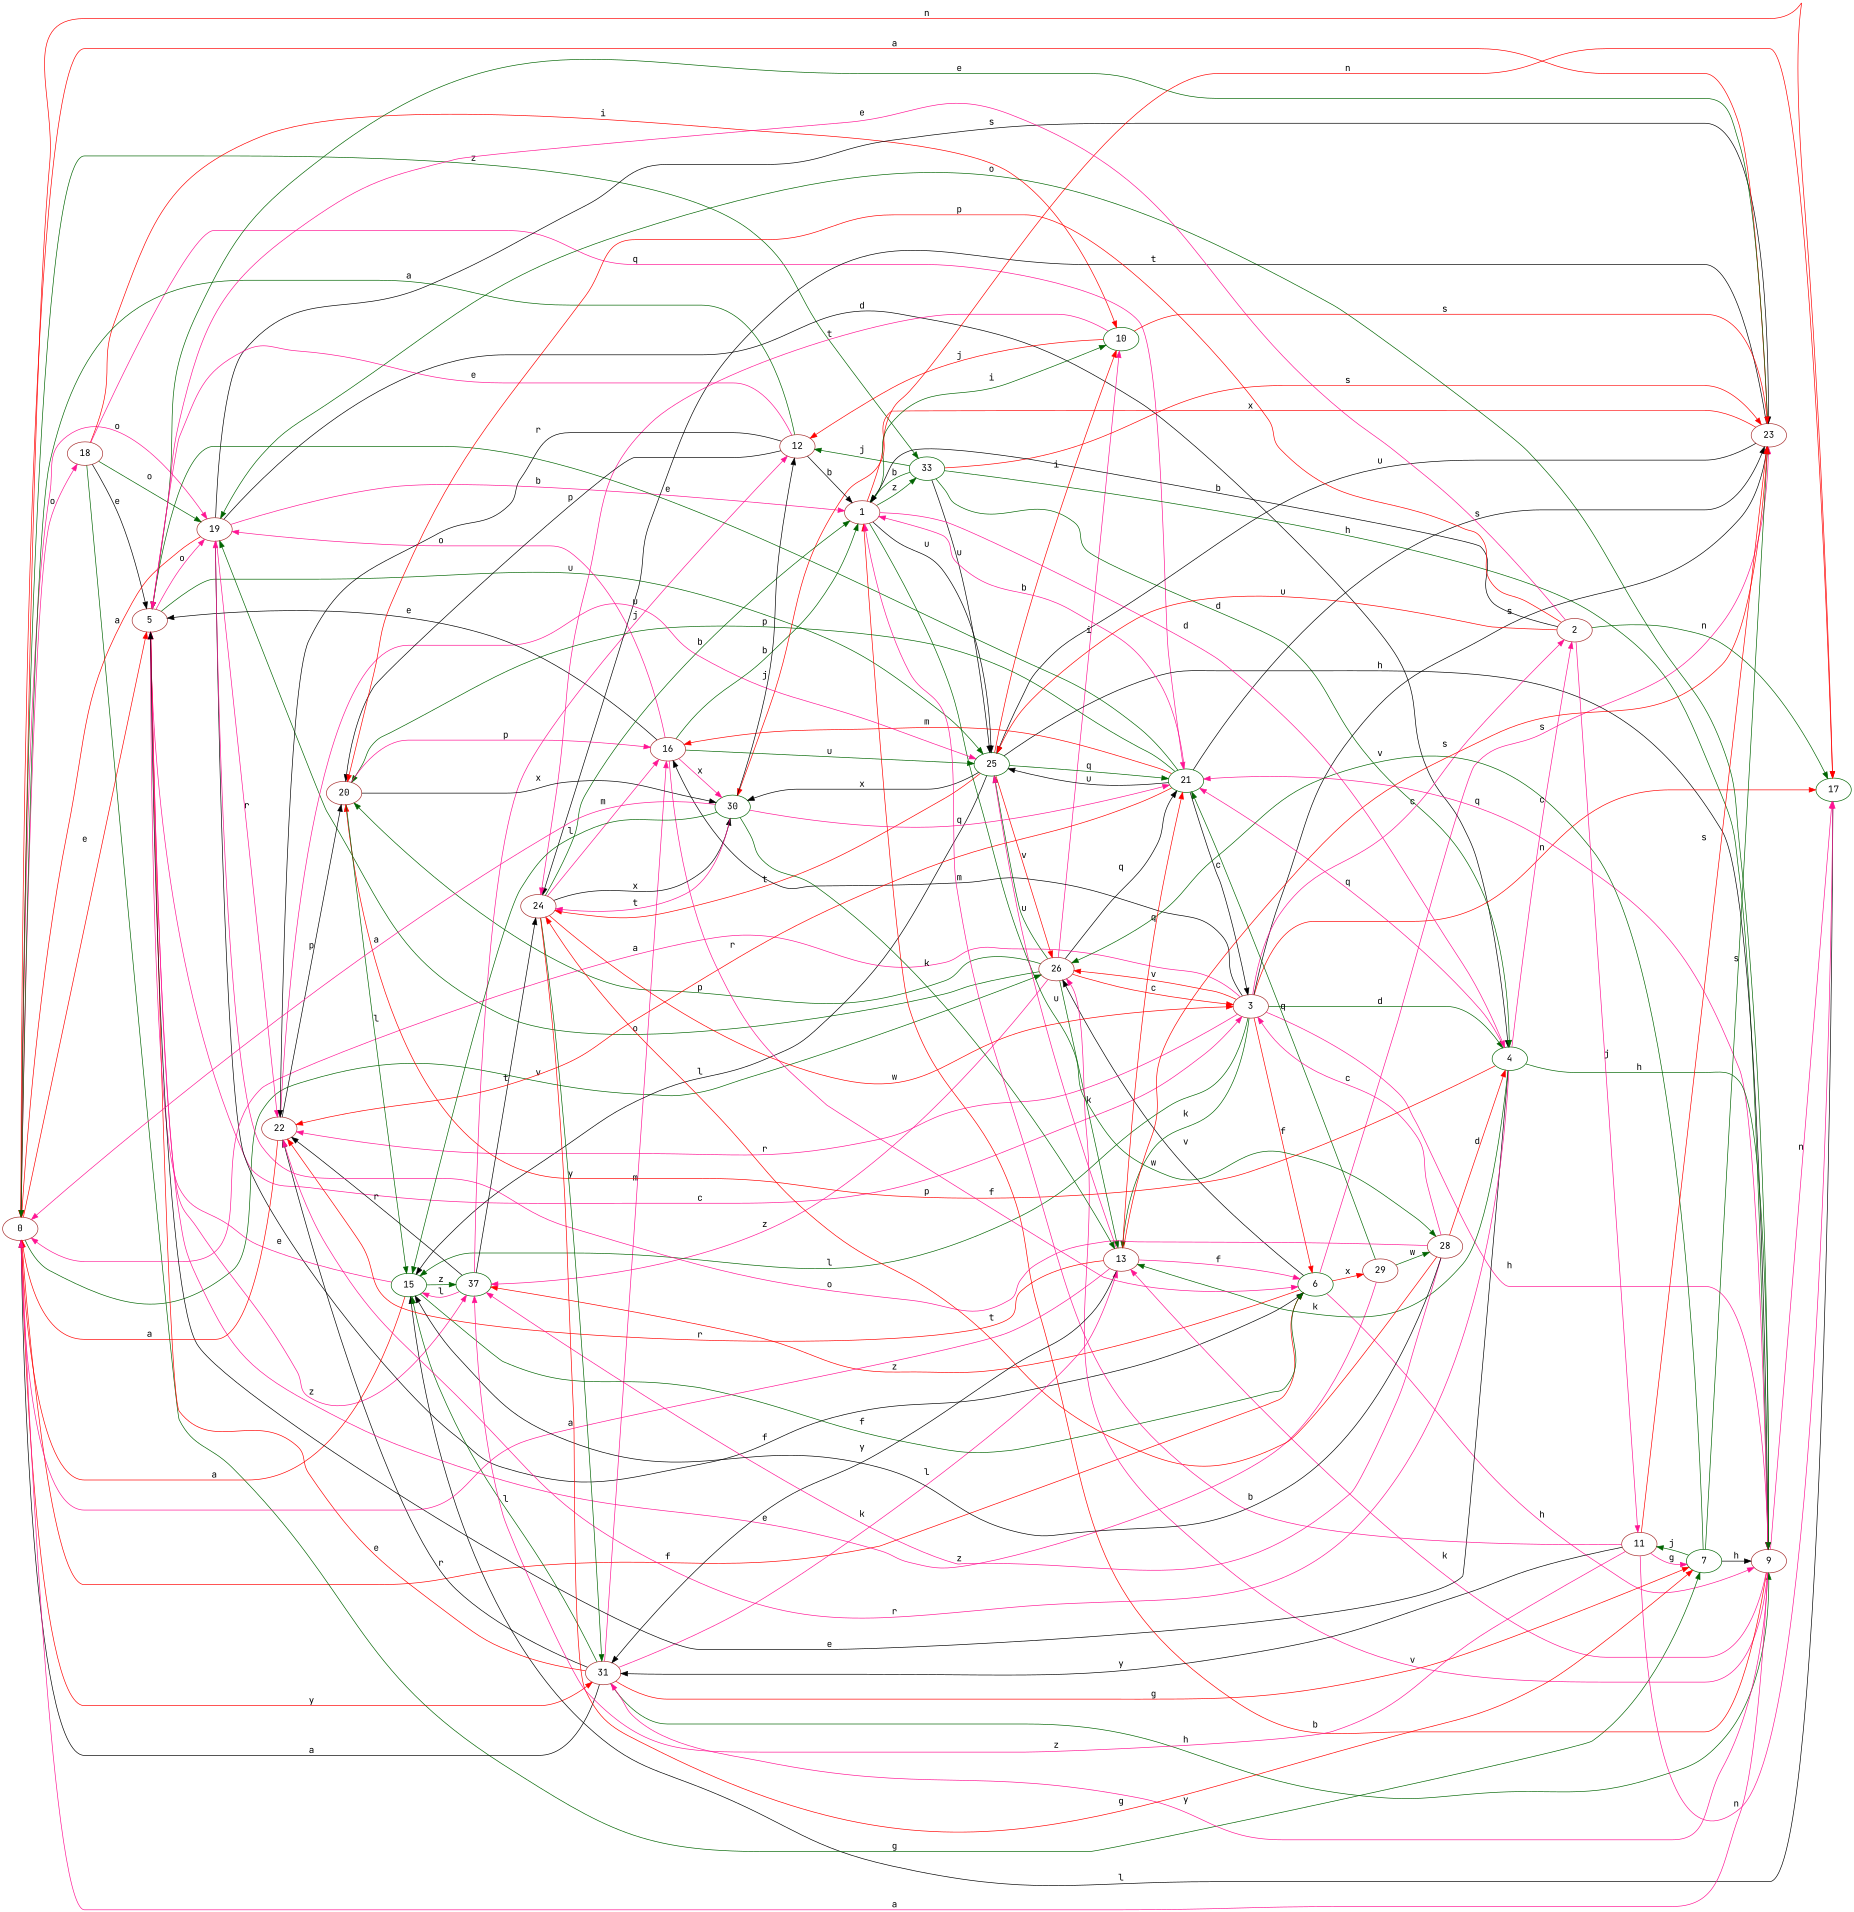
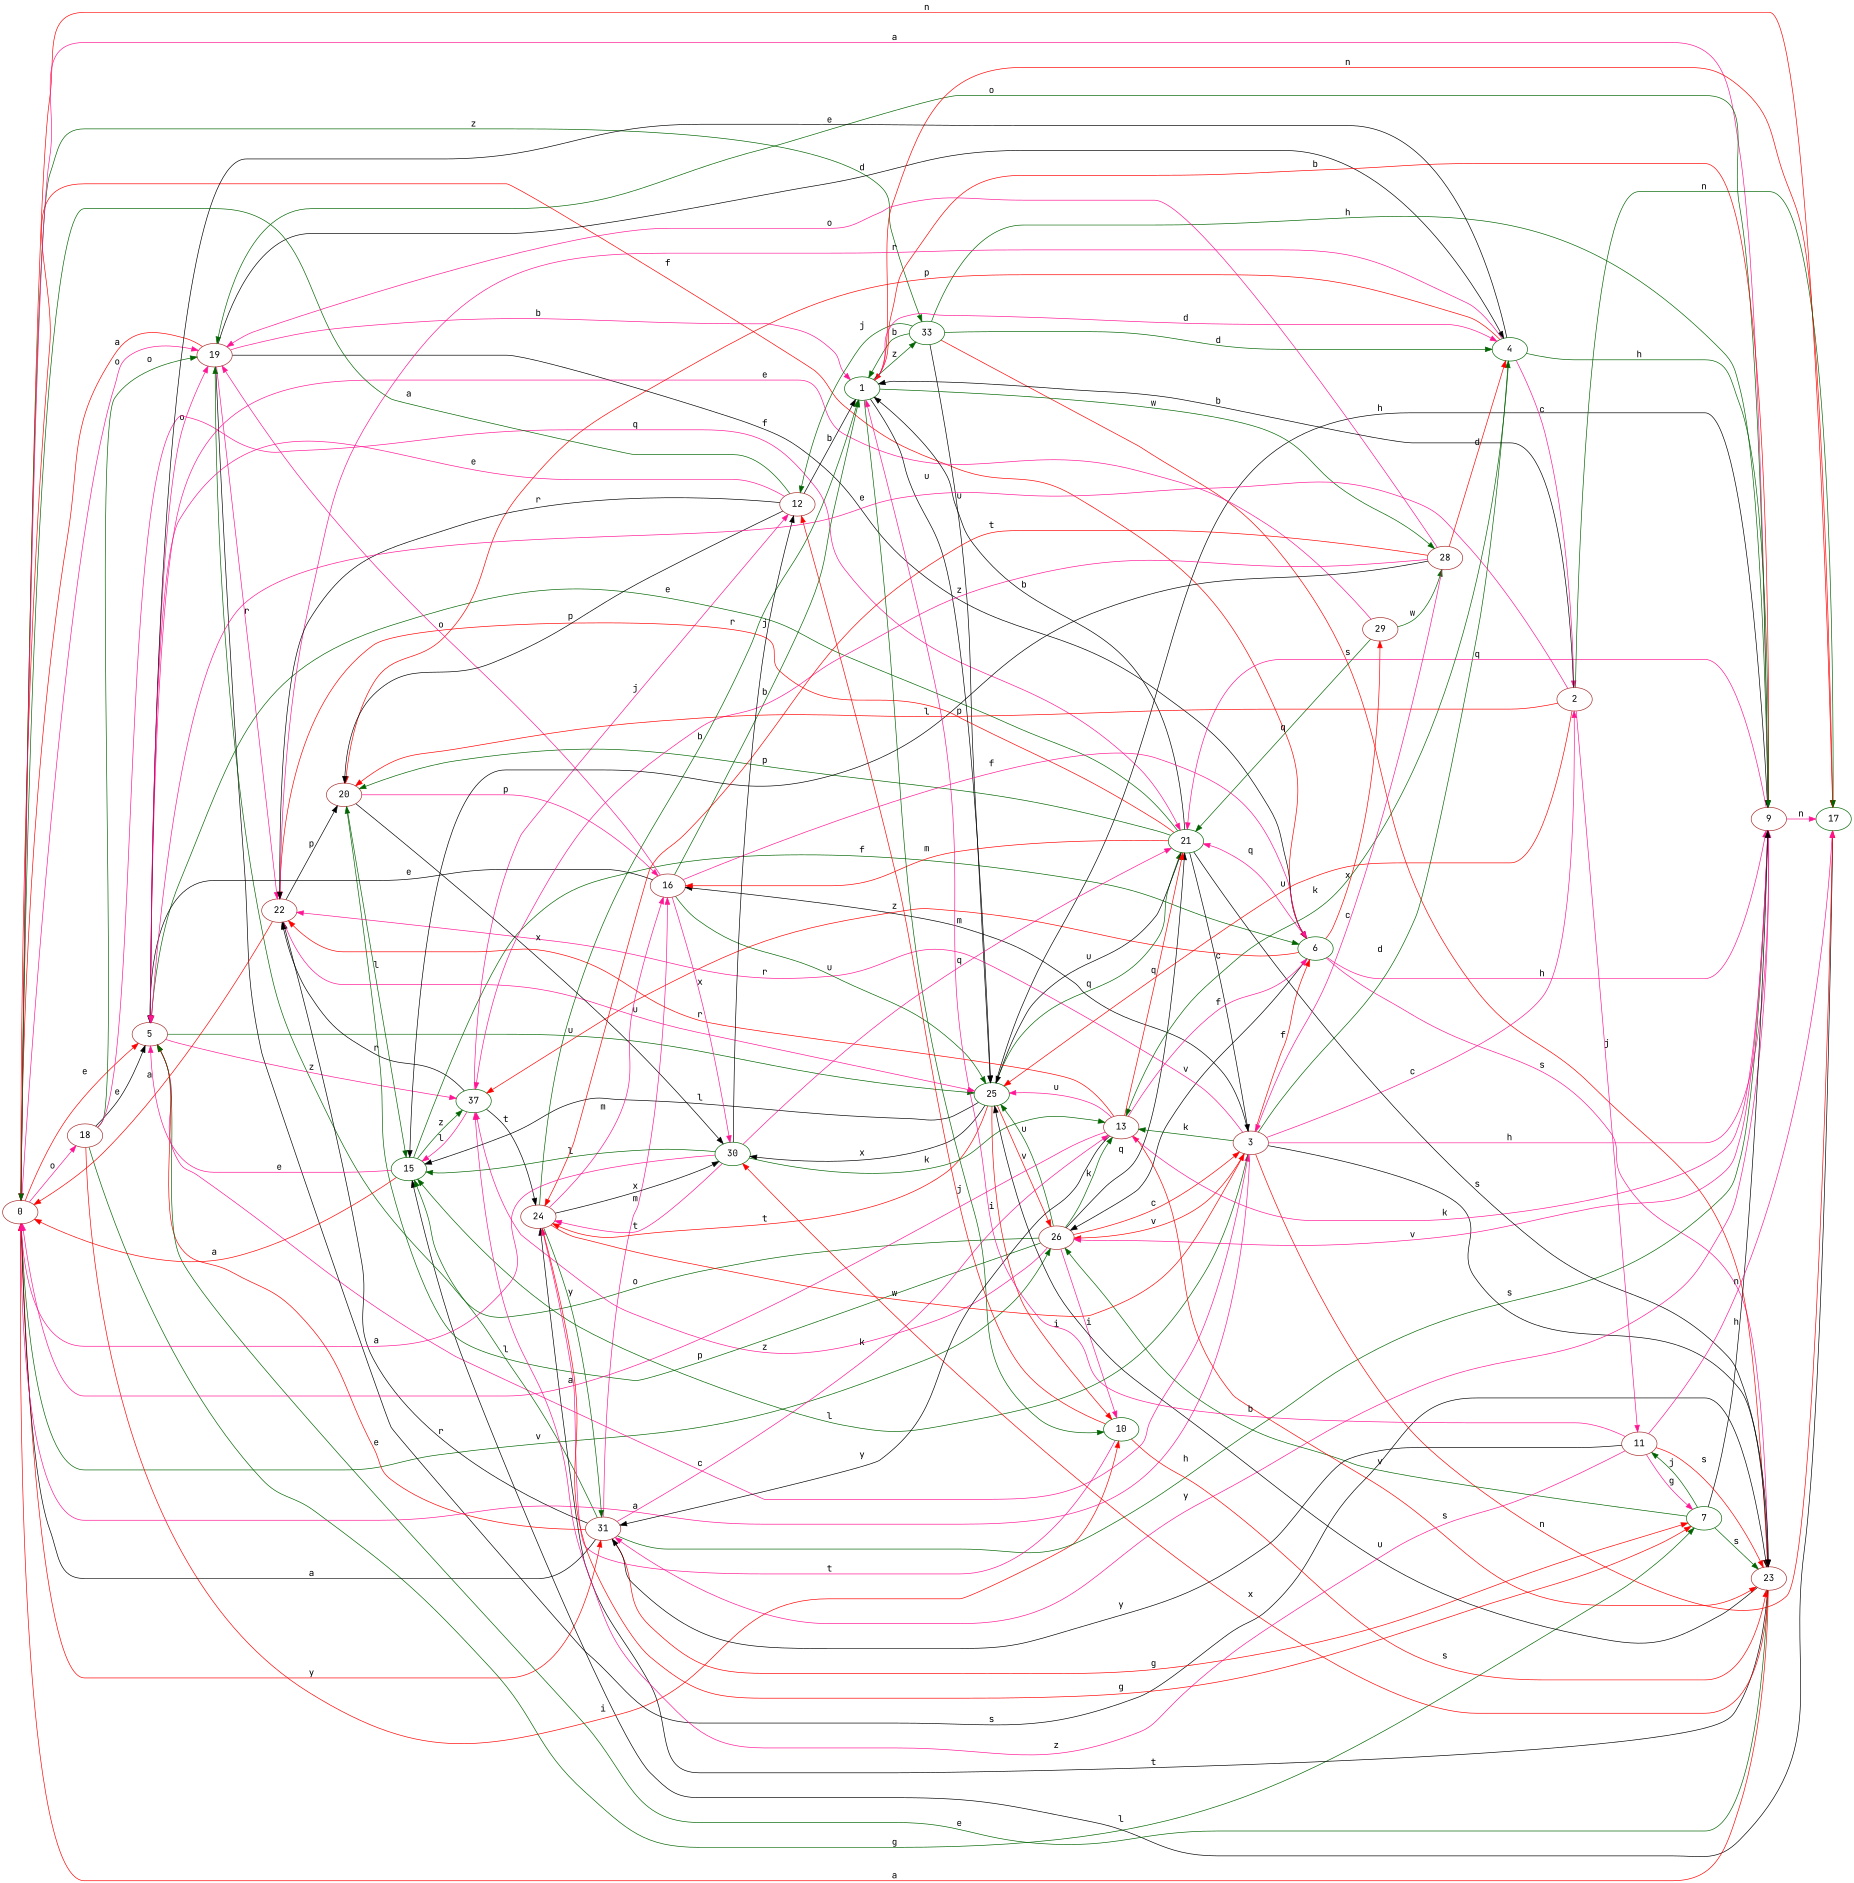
(862, 512) -> (862, 389)
(1066, 608) -> (1050, 608)
(1368, 905) -> (1266, 883)
